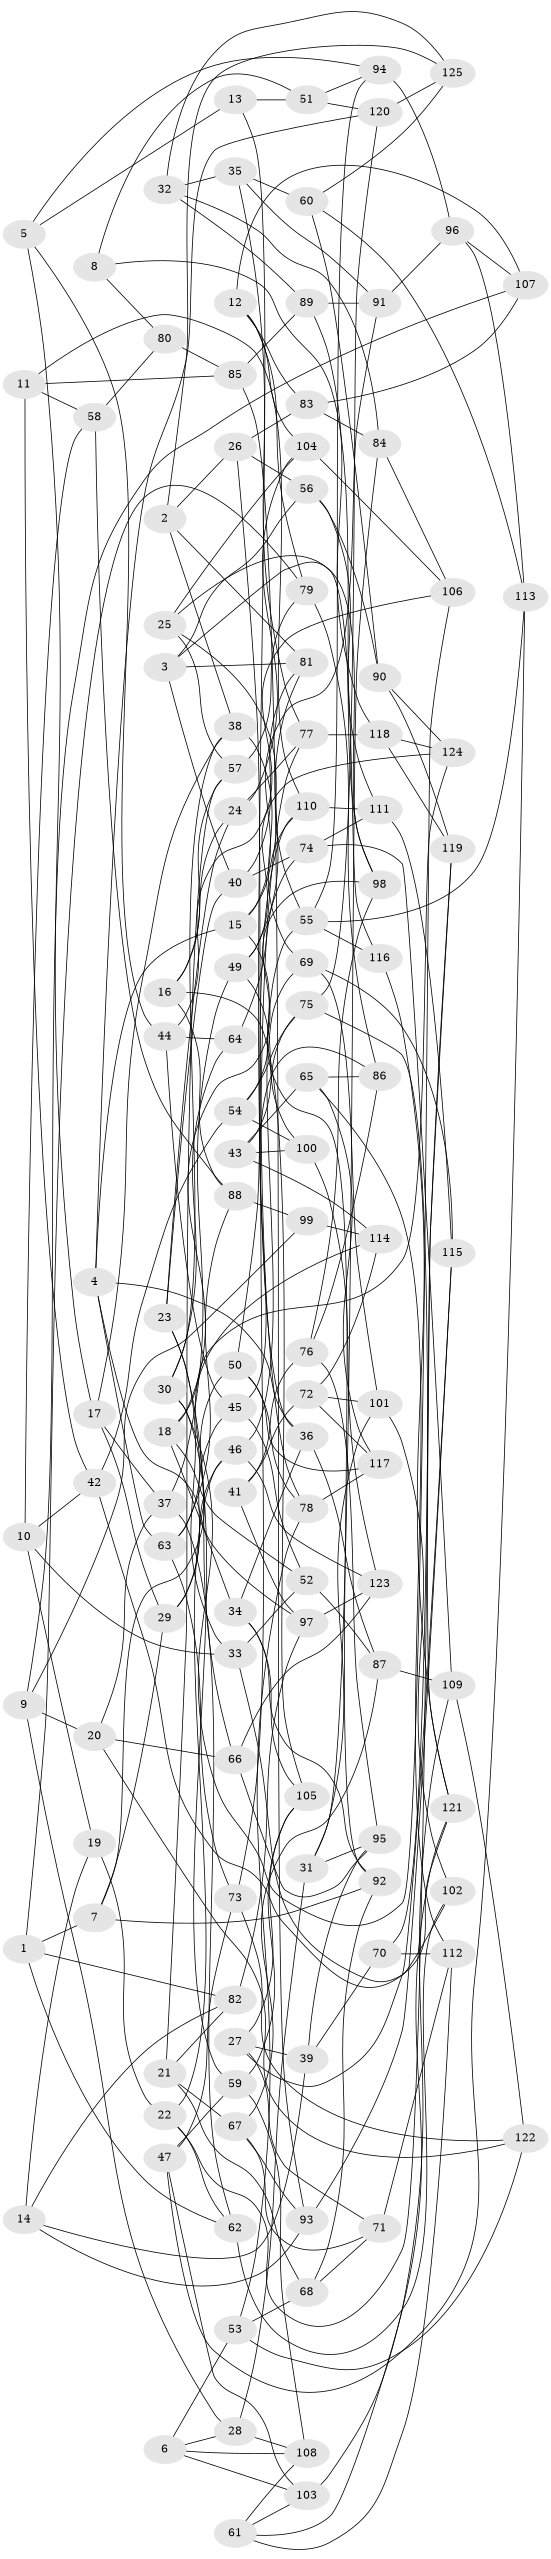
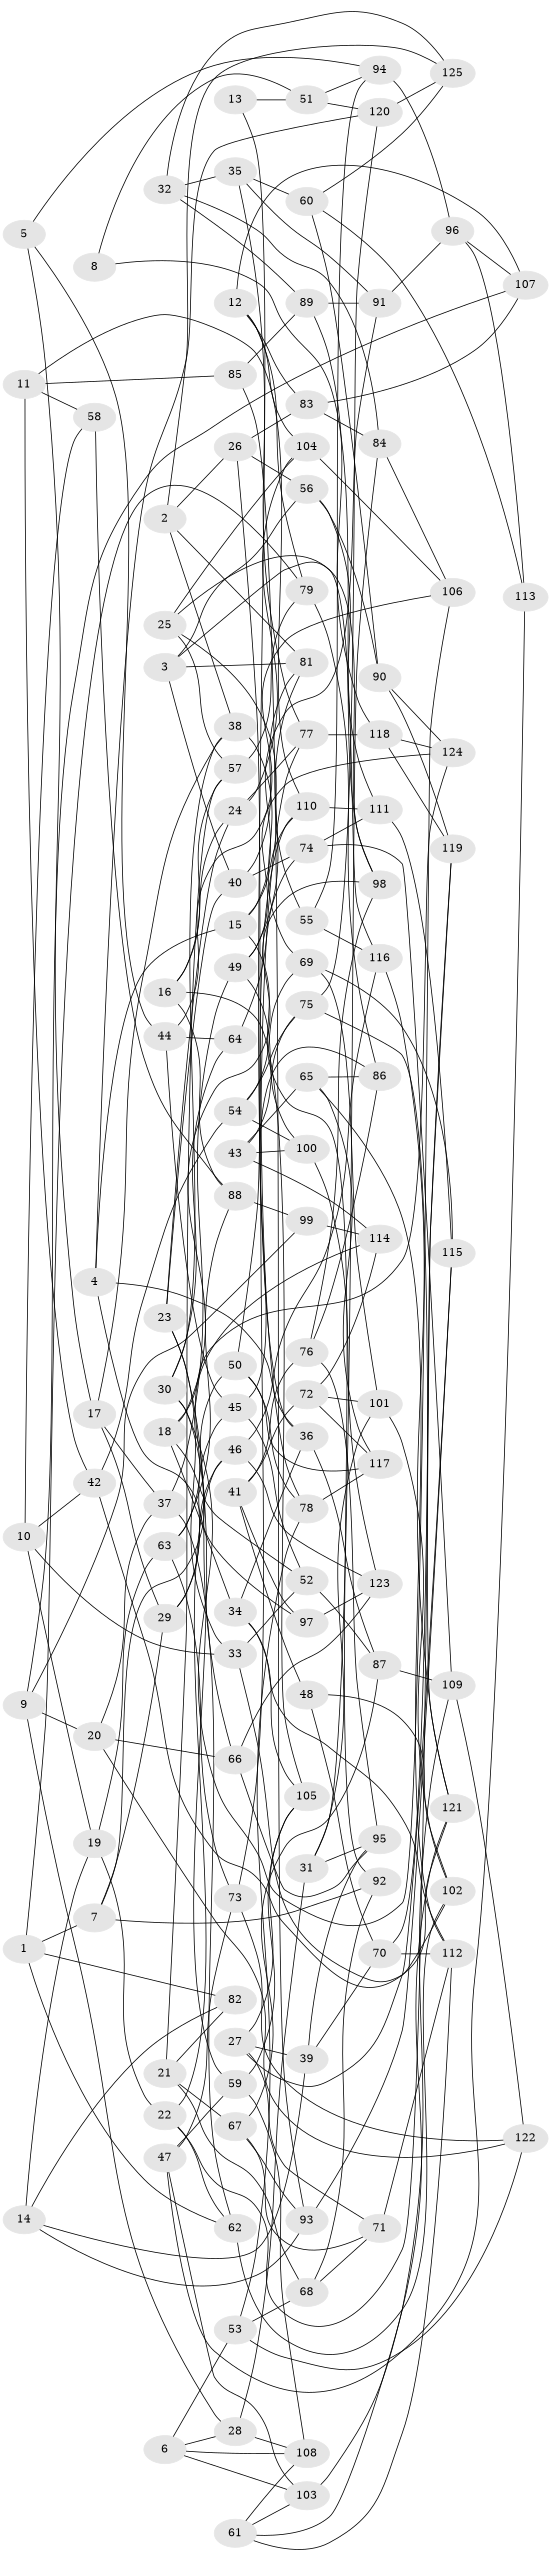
(125, 170) -> none
(165, 339) -> none
(495, 822) -> none
(270, 1185) -> (317, 1271)
(118, 1405) -> (117, 1748)
none -> (307, 1695)
(303, 1757) -> (352, 1765)
(268, 1775) -> none
